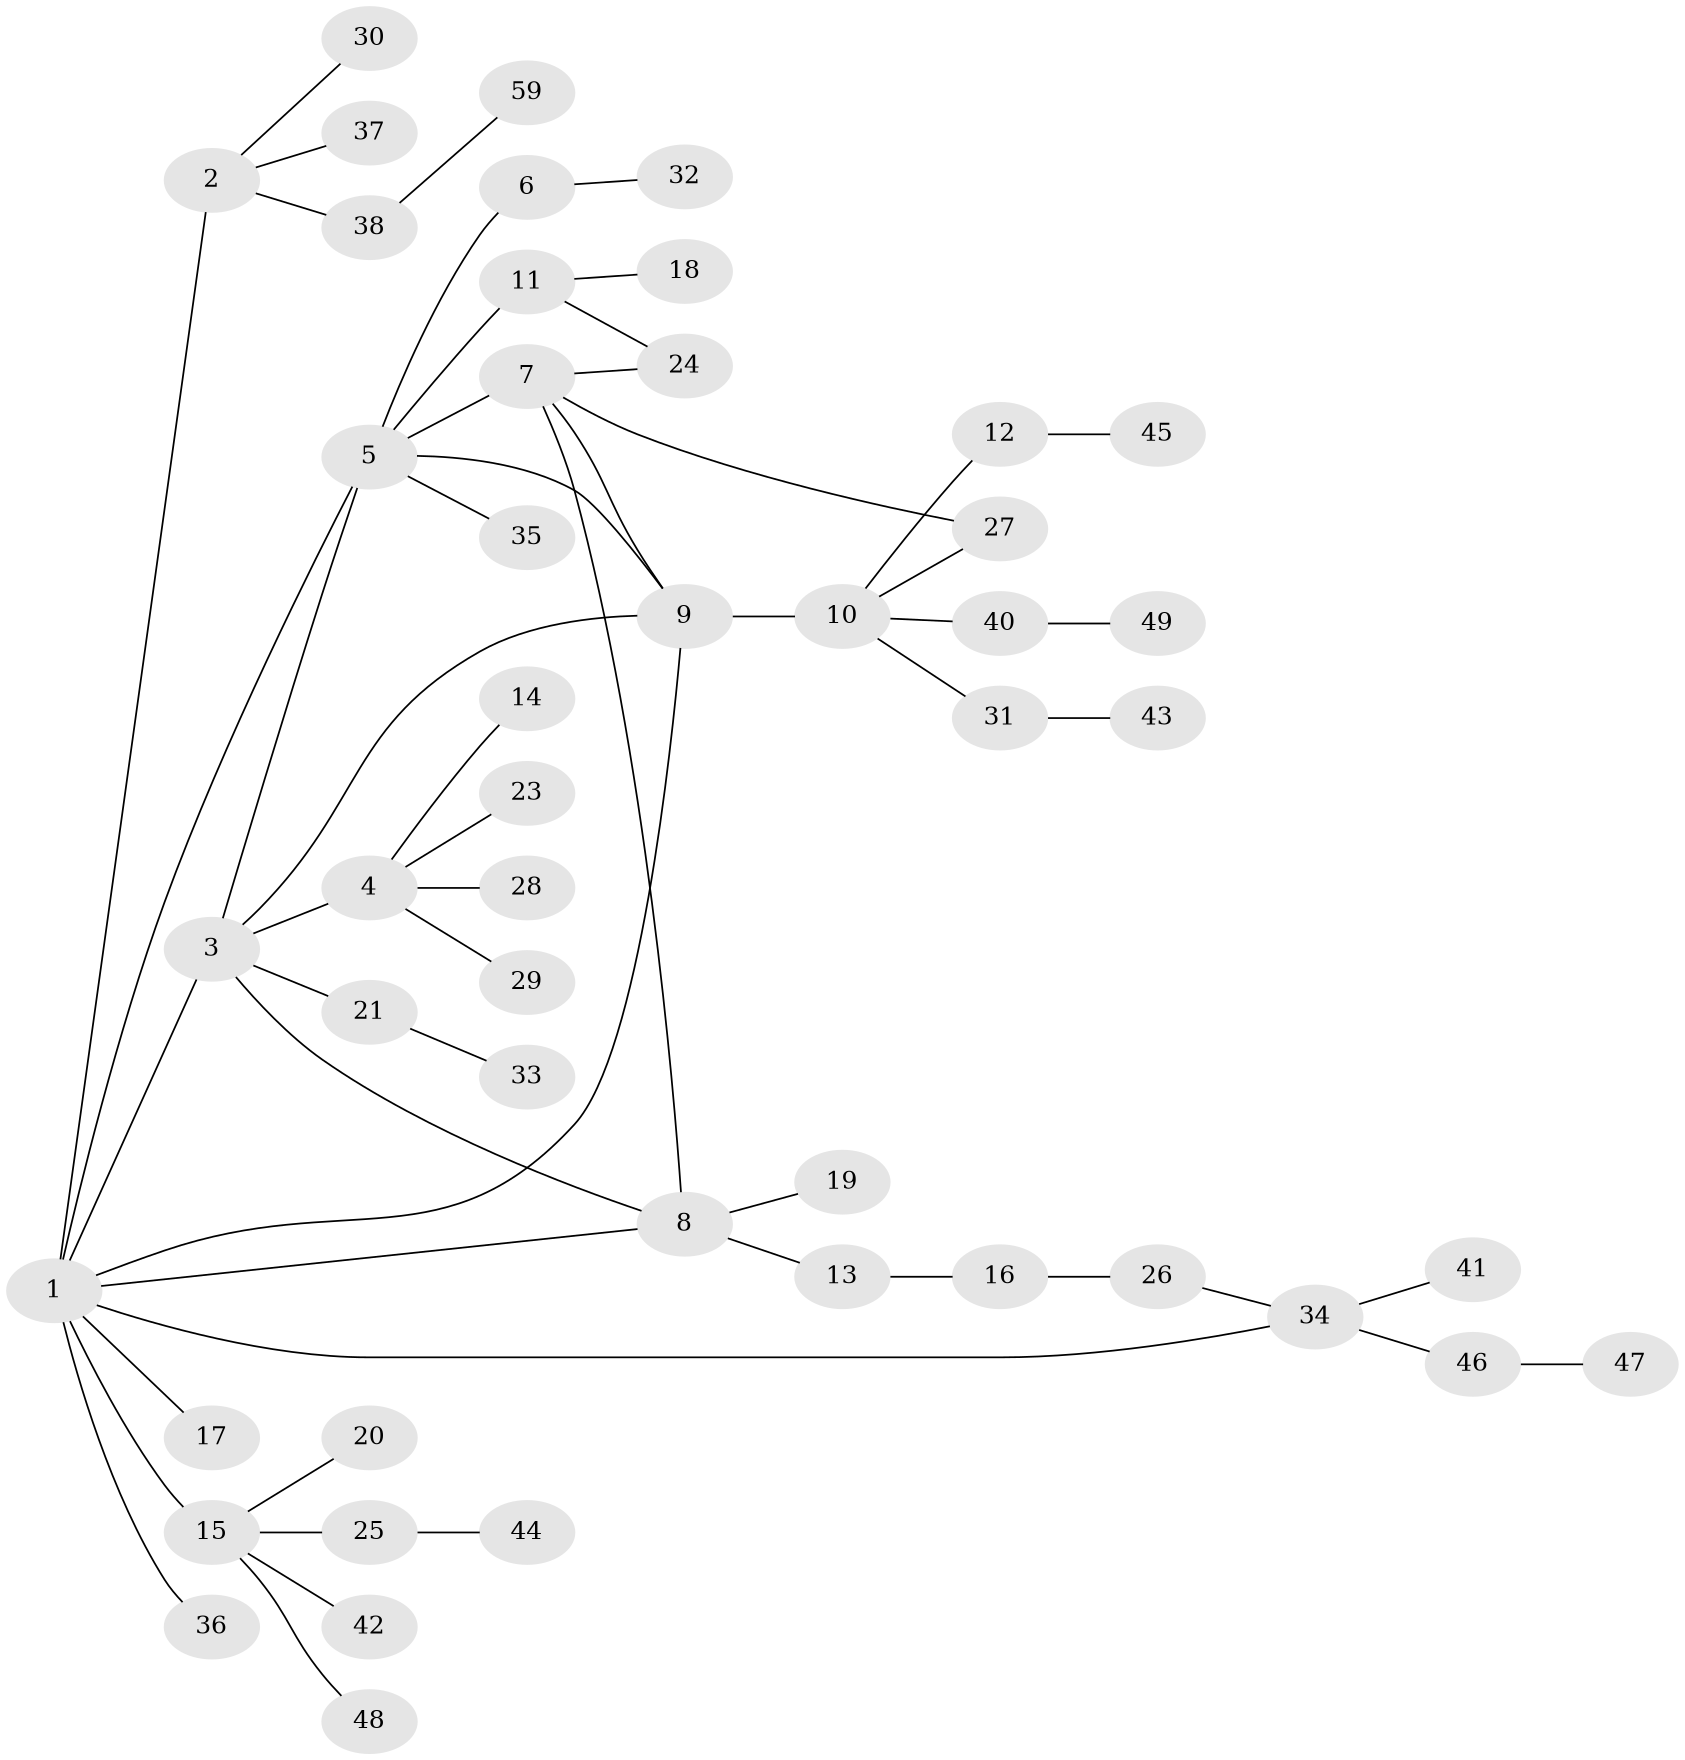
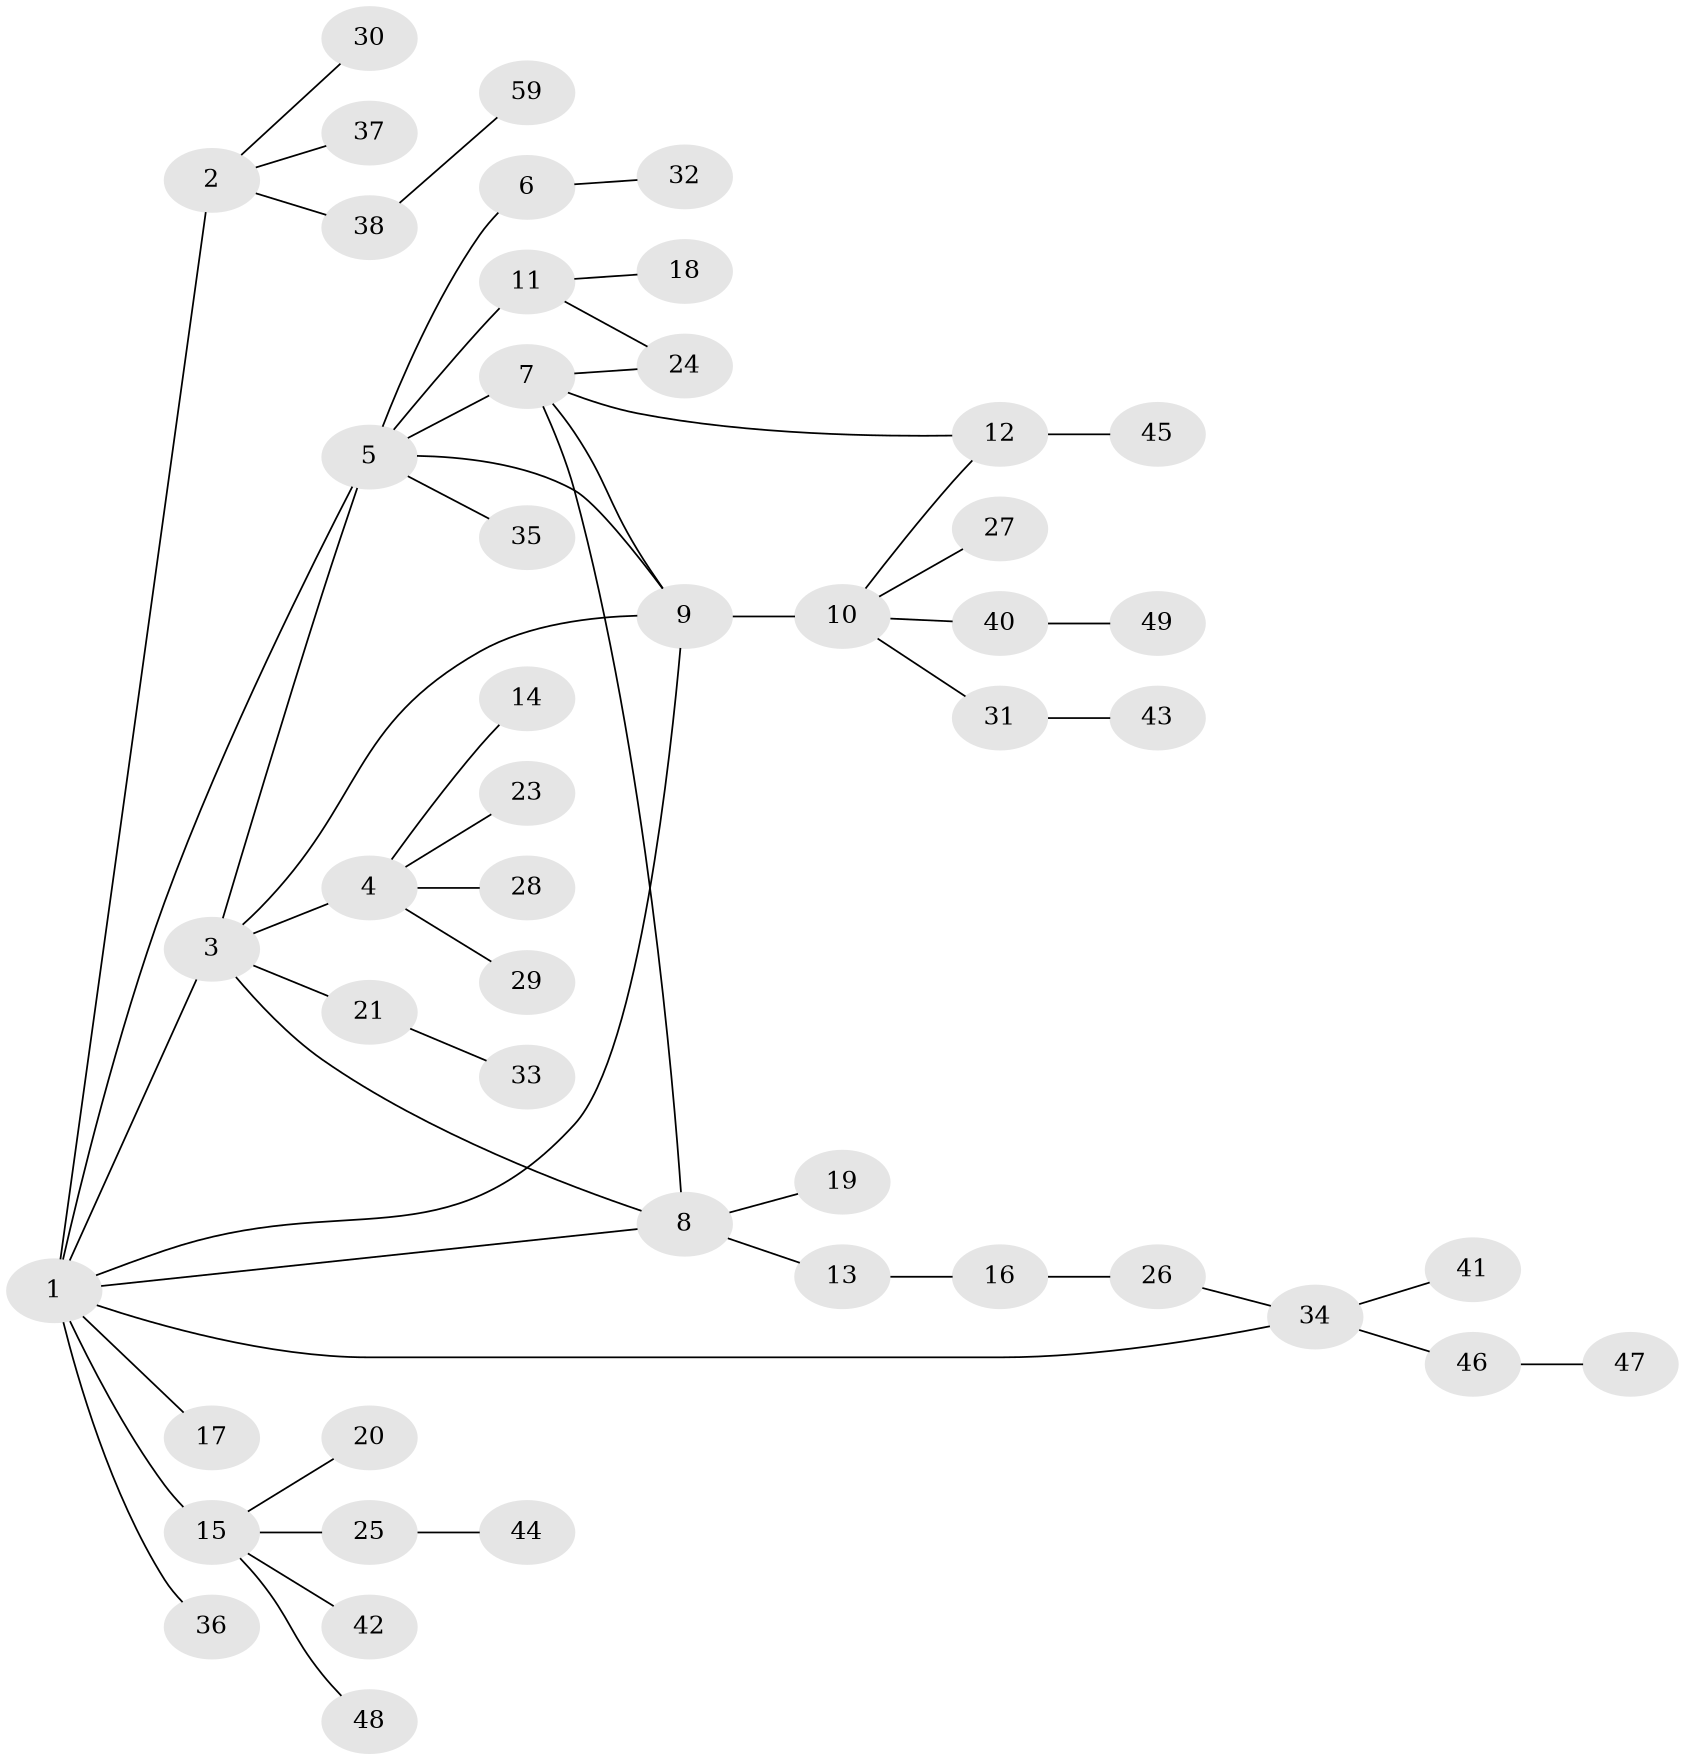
(754, 473) -> (758, 429)
